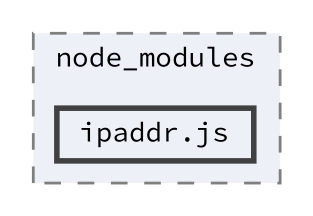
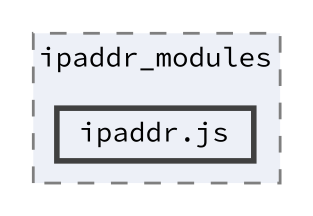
(157, 60) -> (157, 60)
